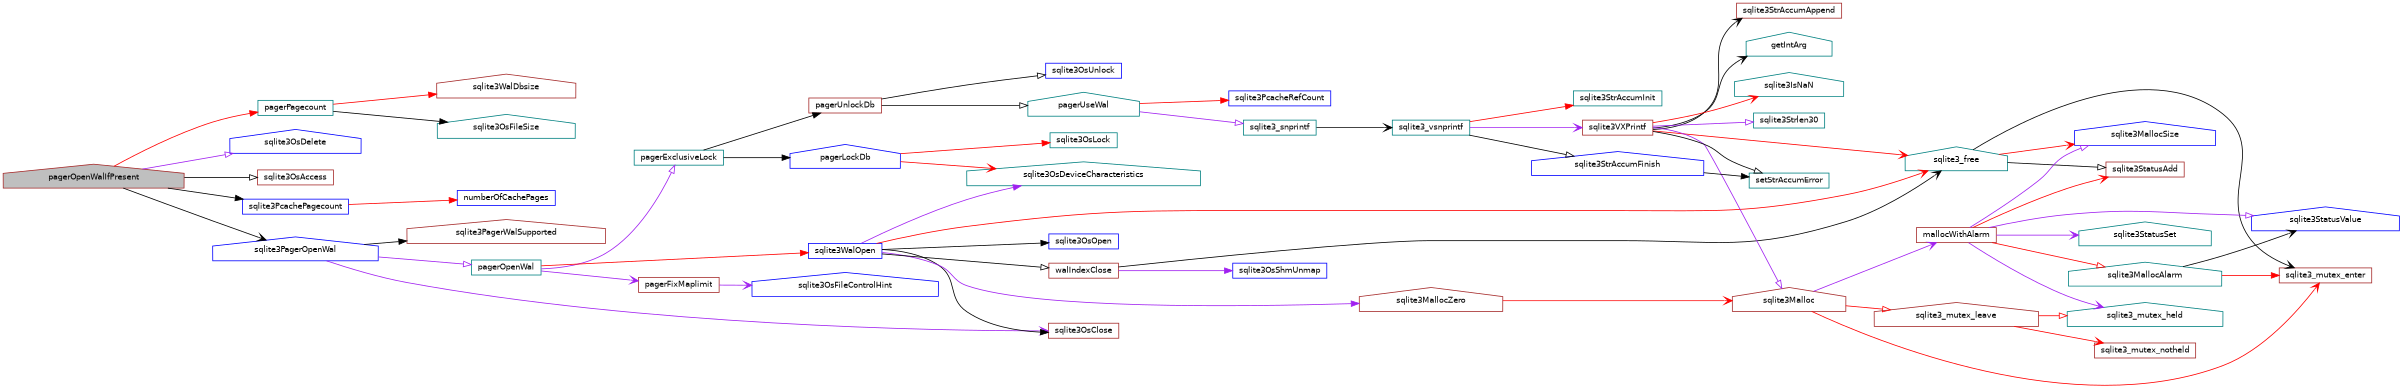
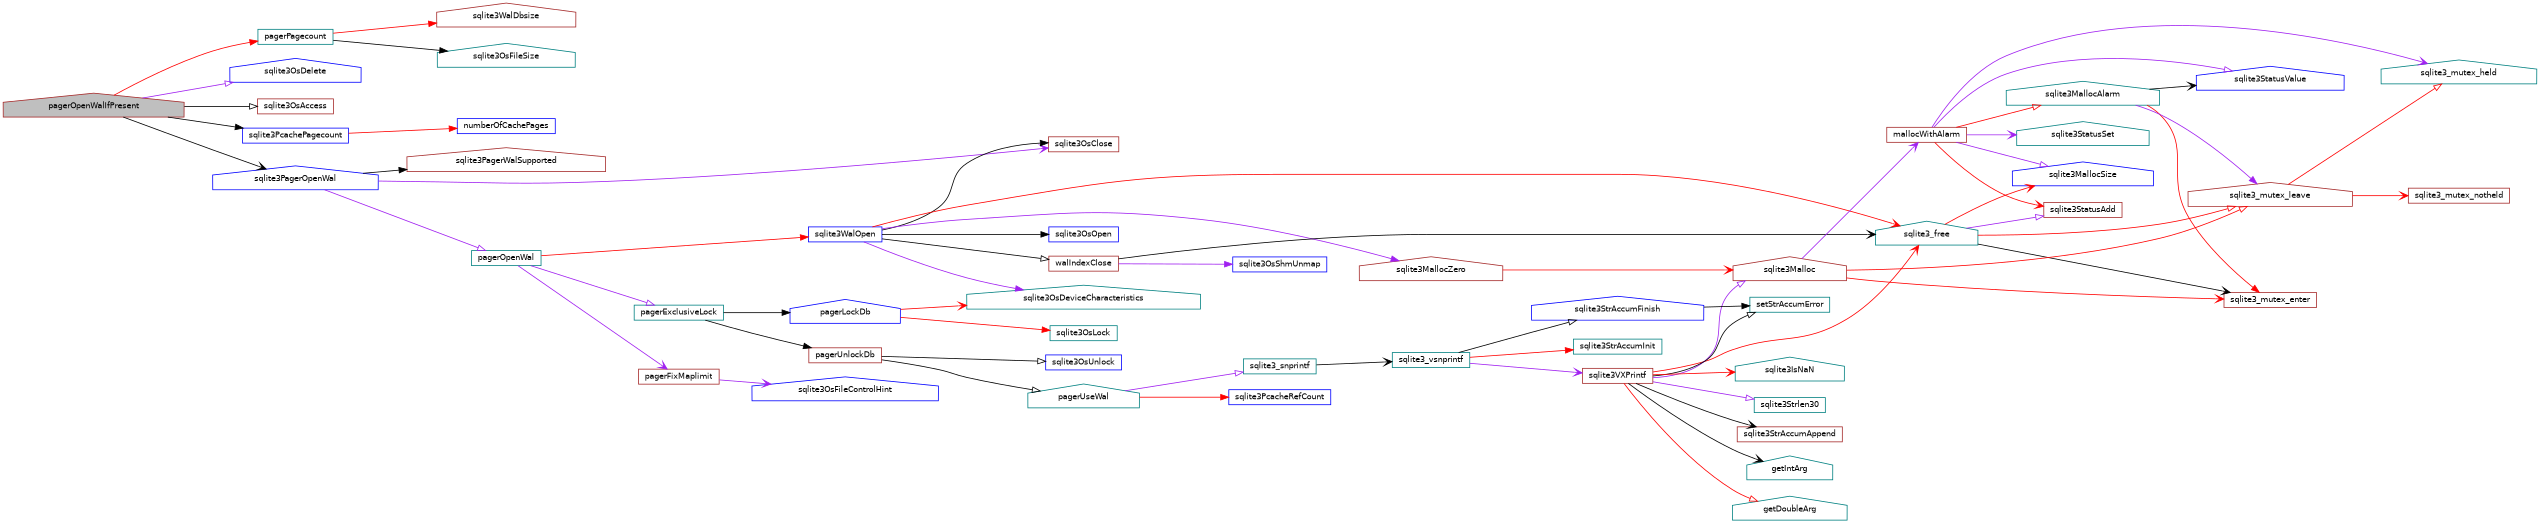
none -> (2197, 136)
(2046, 165) -> (2001, 223)
none -> (2104, 230)
none -> (1790, 509)
